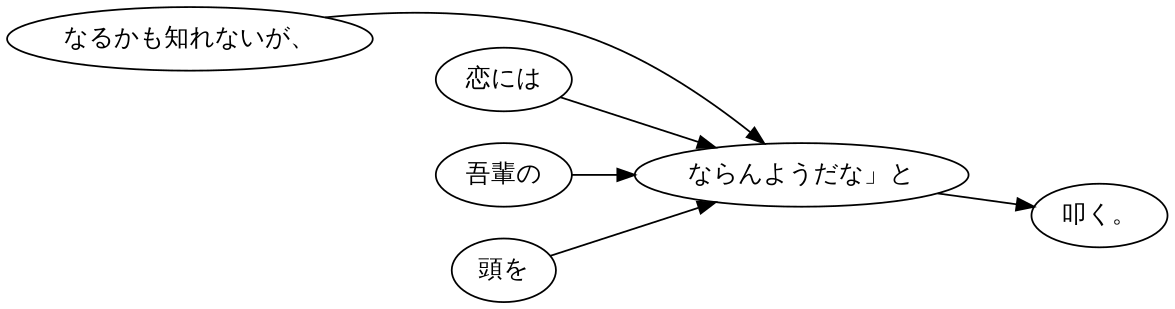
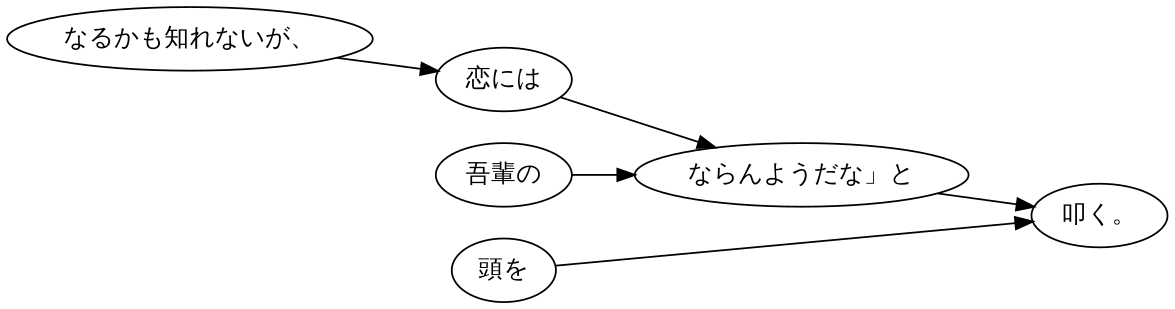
(551, 27) -> (379, 63)
(624, 232) -> (785, 244)
